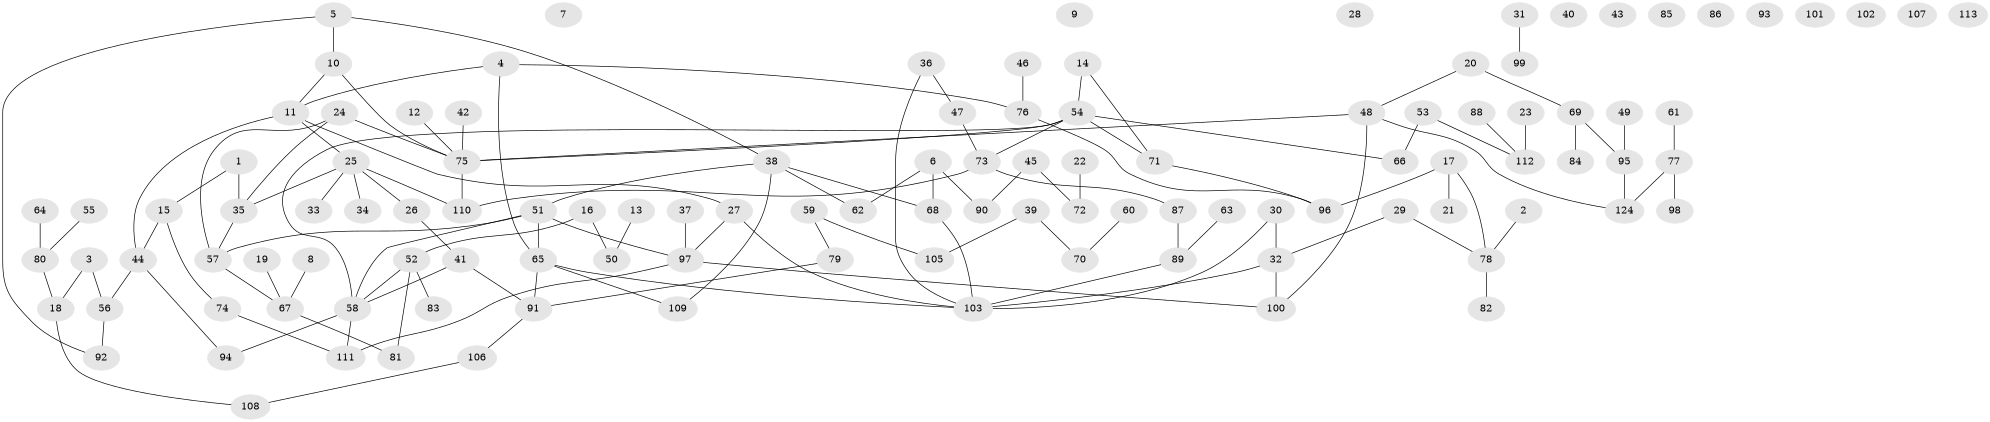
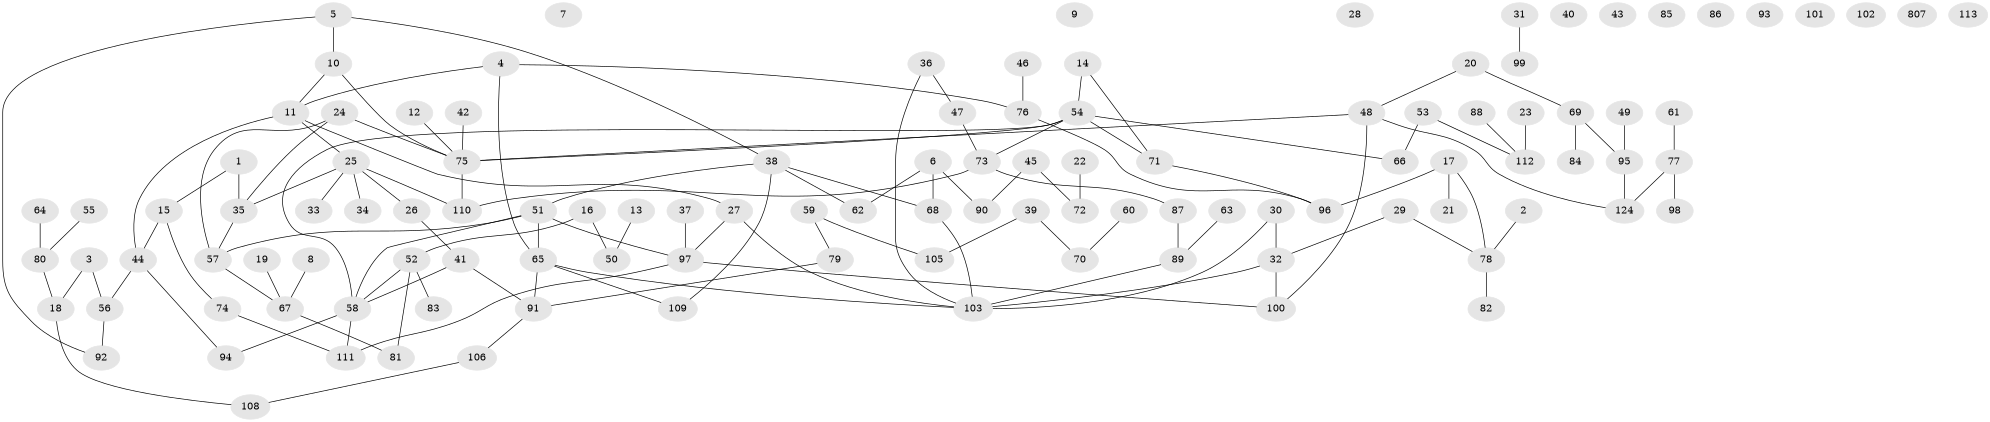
(1917, 15) -> (1917, 15)
